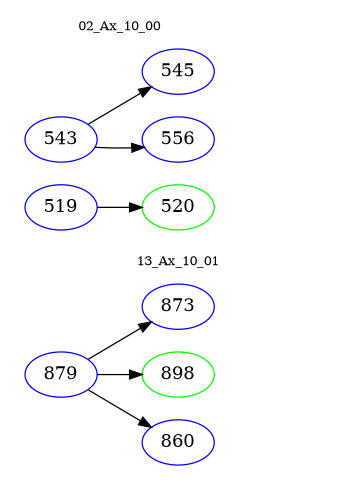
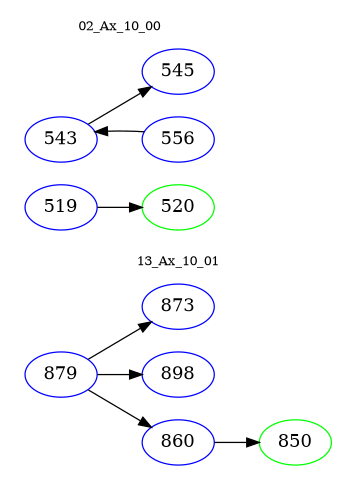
(113, 148) -> (126, 131)
(178, 375) -> (178, 375)
none -> (295, 442)
